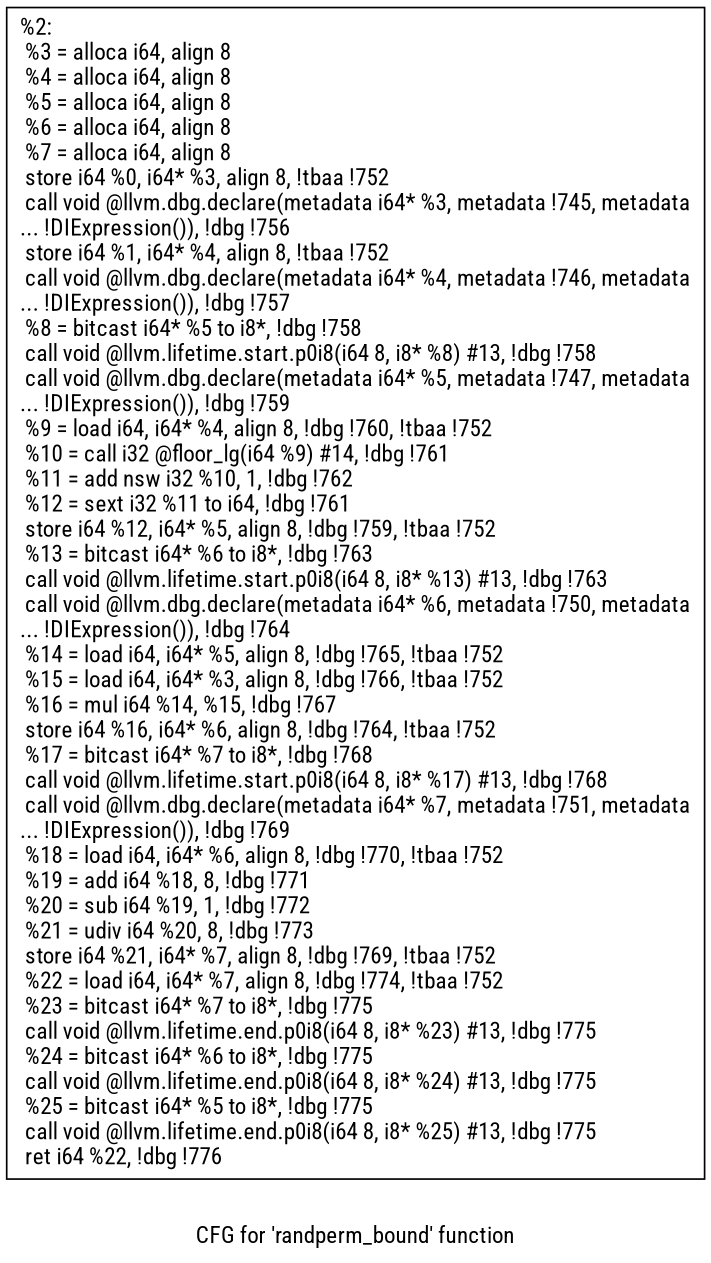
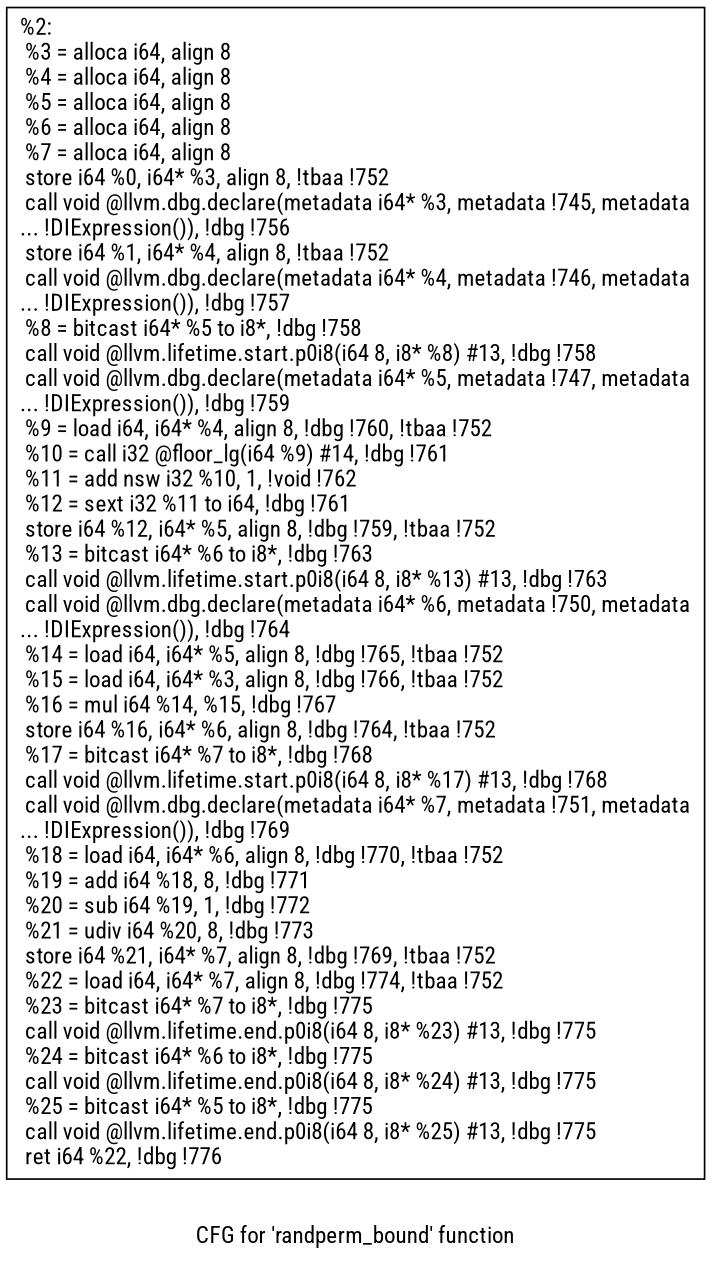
(187, 479) -> (189, 479)
